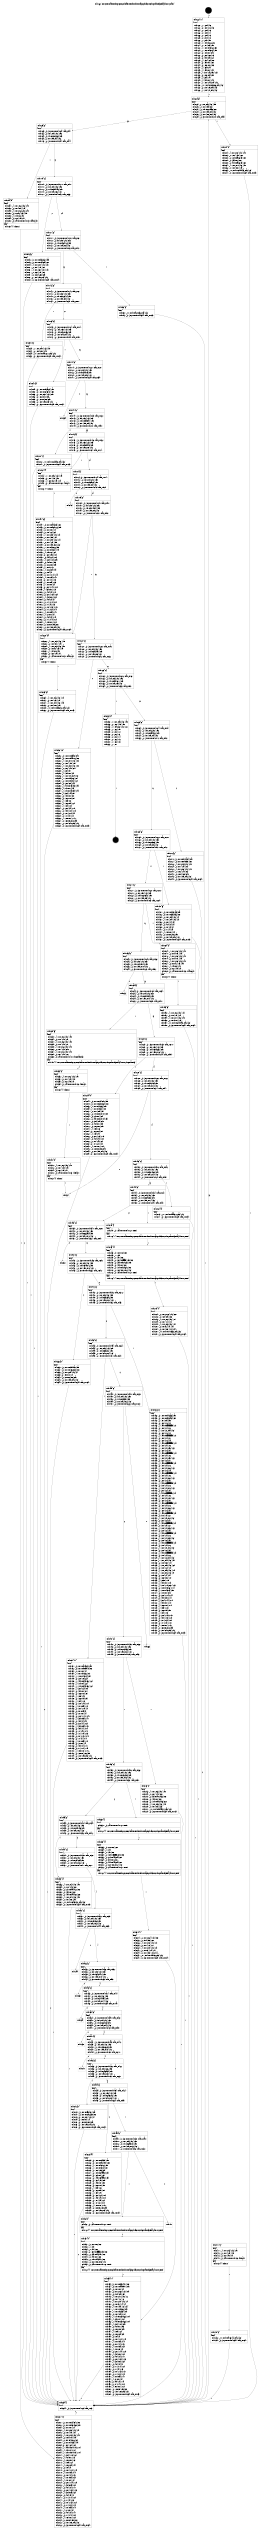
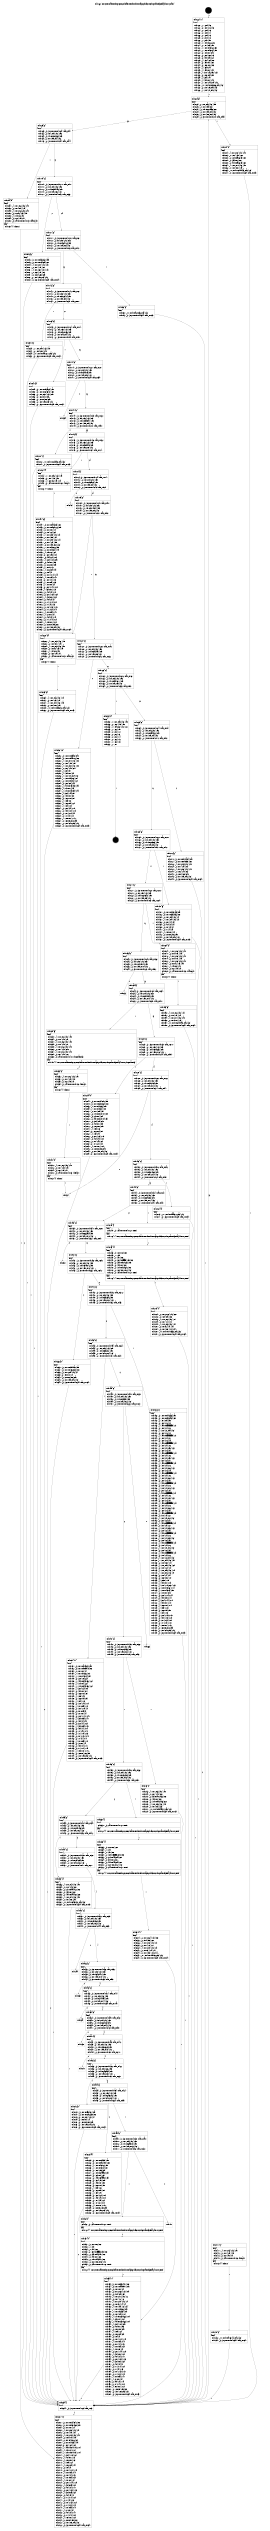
(76, 2413) -> (74, 2413)
